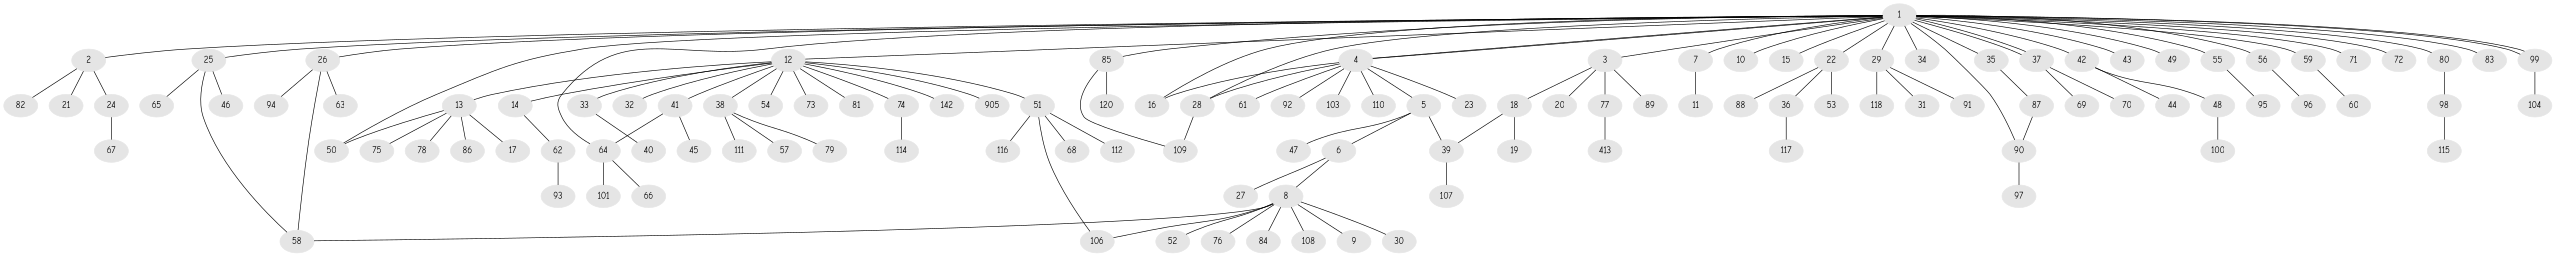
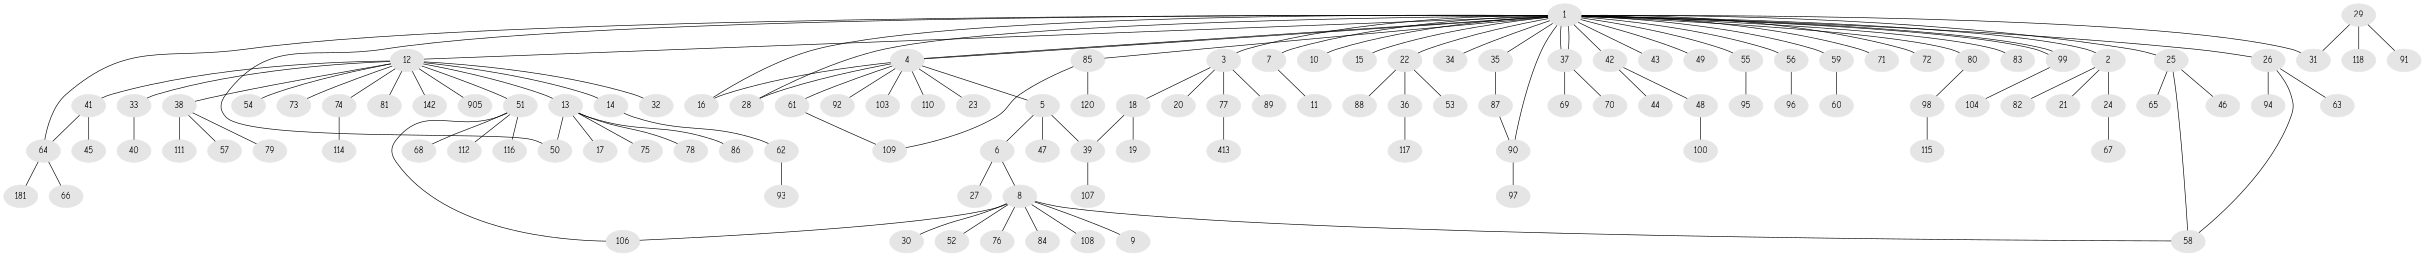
(1888, 38) -> (1943, 20)
(1189, 128) -> (841, 129)
(603, 196) -> (21, 196)
